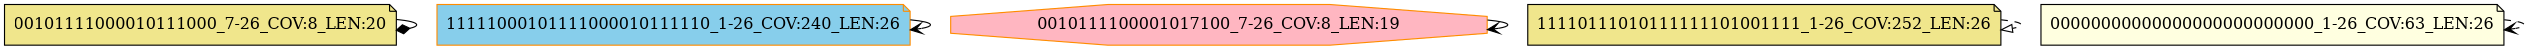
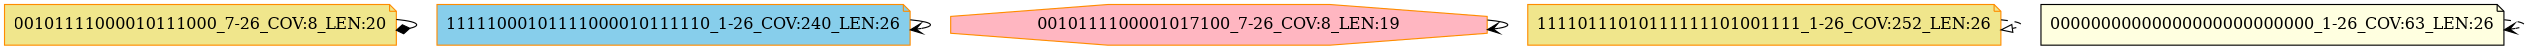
(200, 25) -> (200, 25)
(1764, 25) -> (1764, 25)
